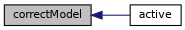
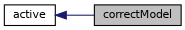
(116, 15) -> (80, 15)
